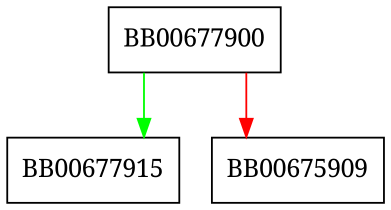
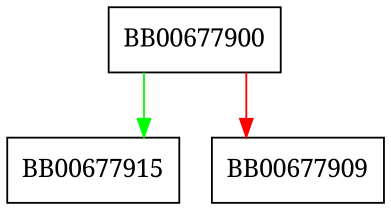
(298, 170) -> (298, 170)
